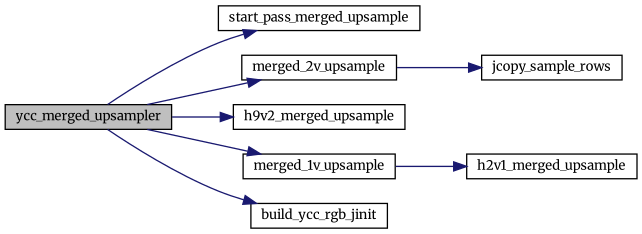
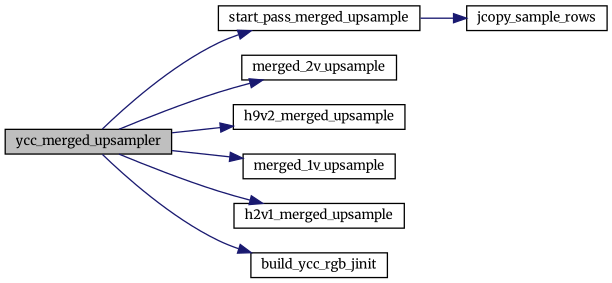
(433, 68) -> (437, 18)
(425, 166) -> (184, 179)
